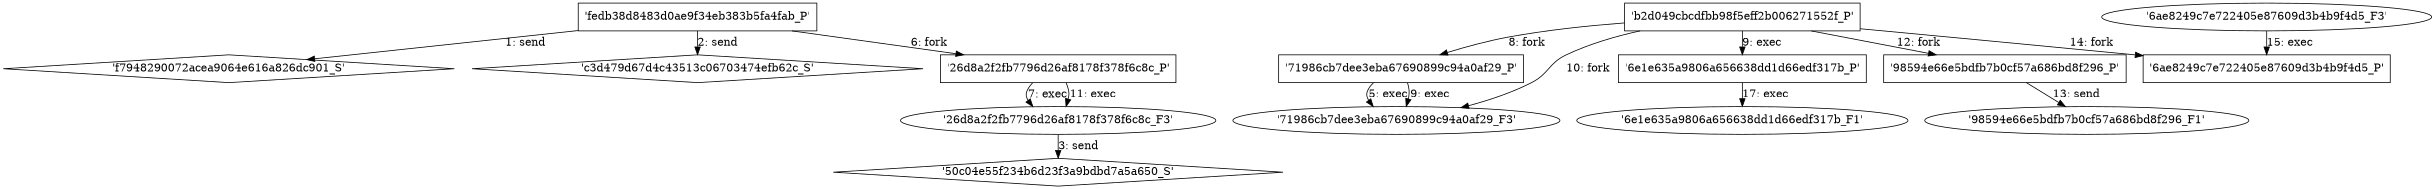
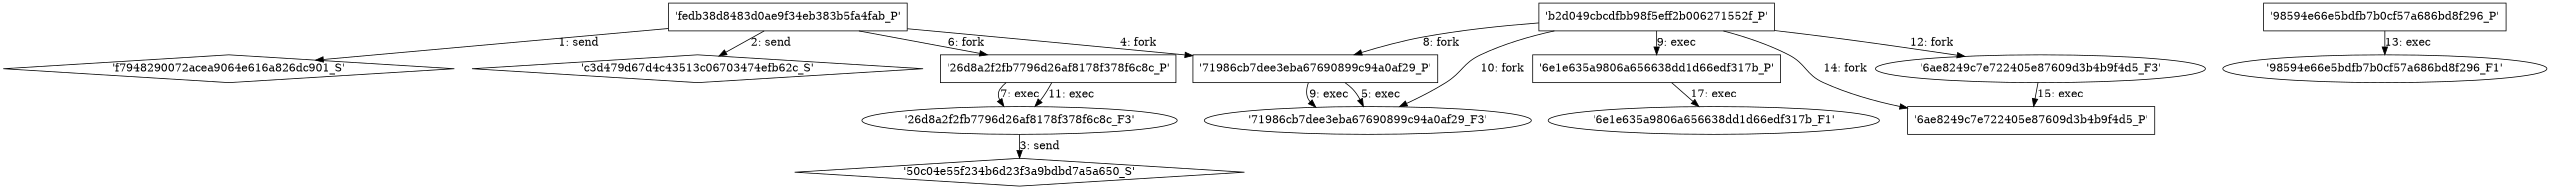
none -> (1046, 42)
(1870, 42) -> (1866, 42)
(2076, 95) -> (2408, 43)
